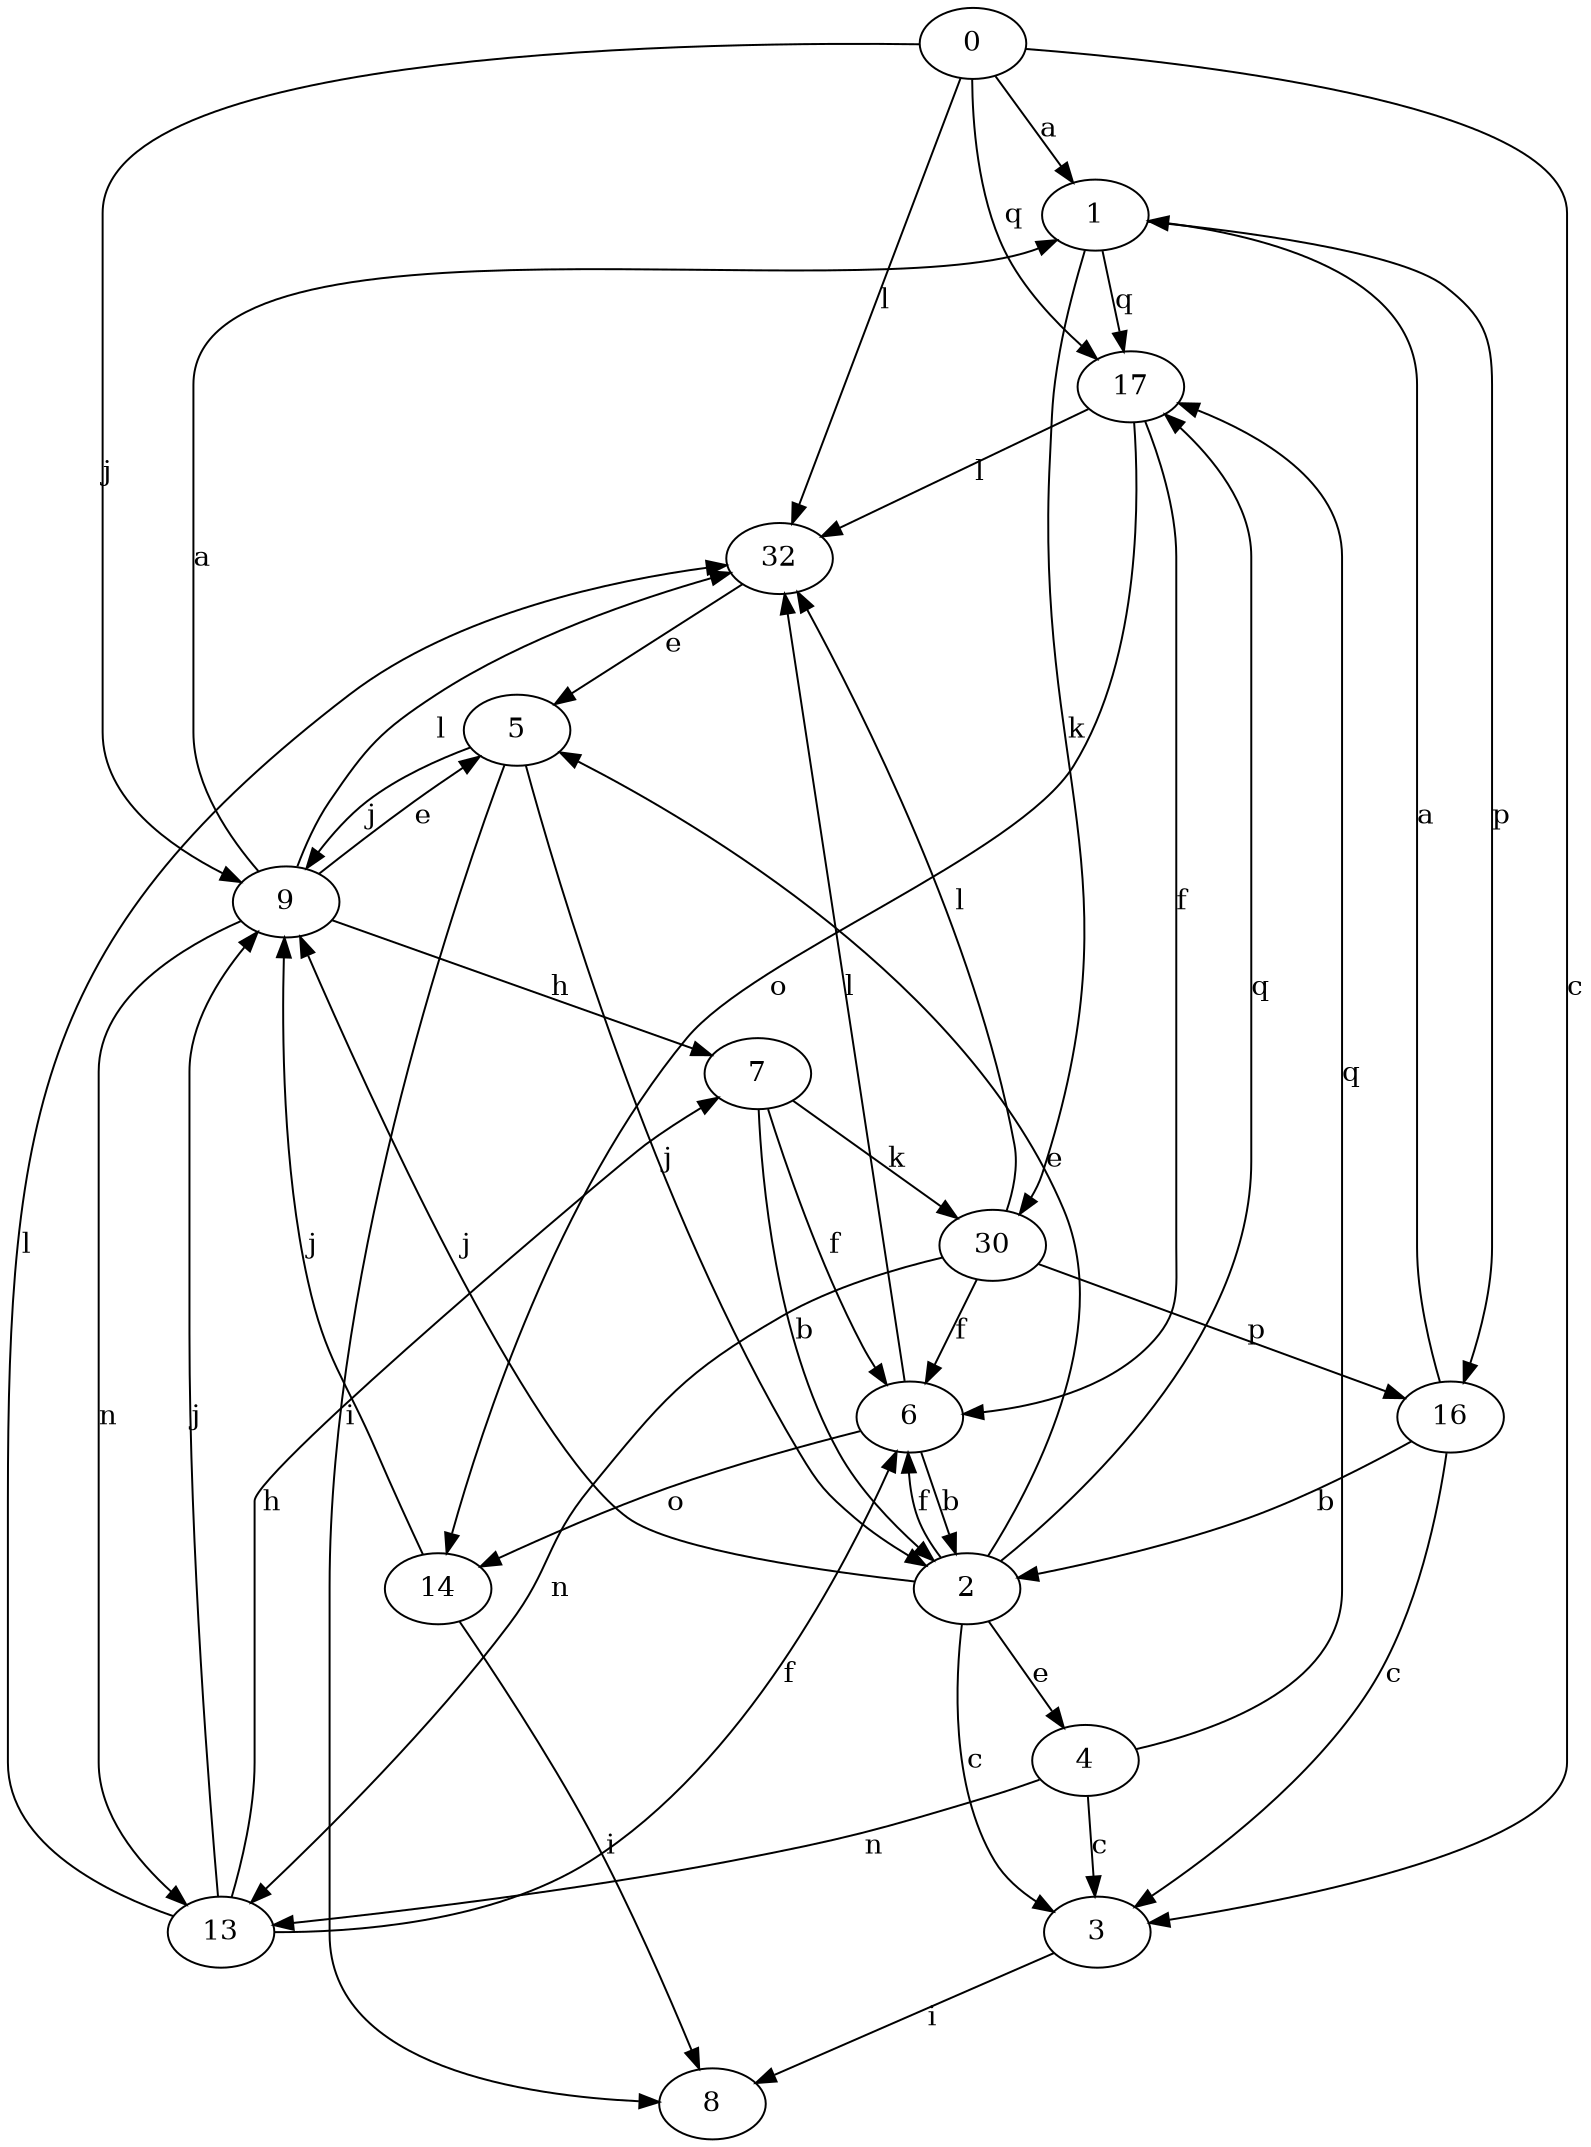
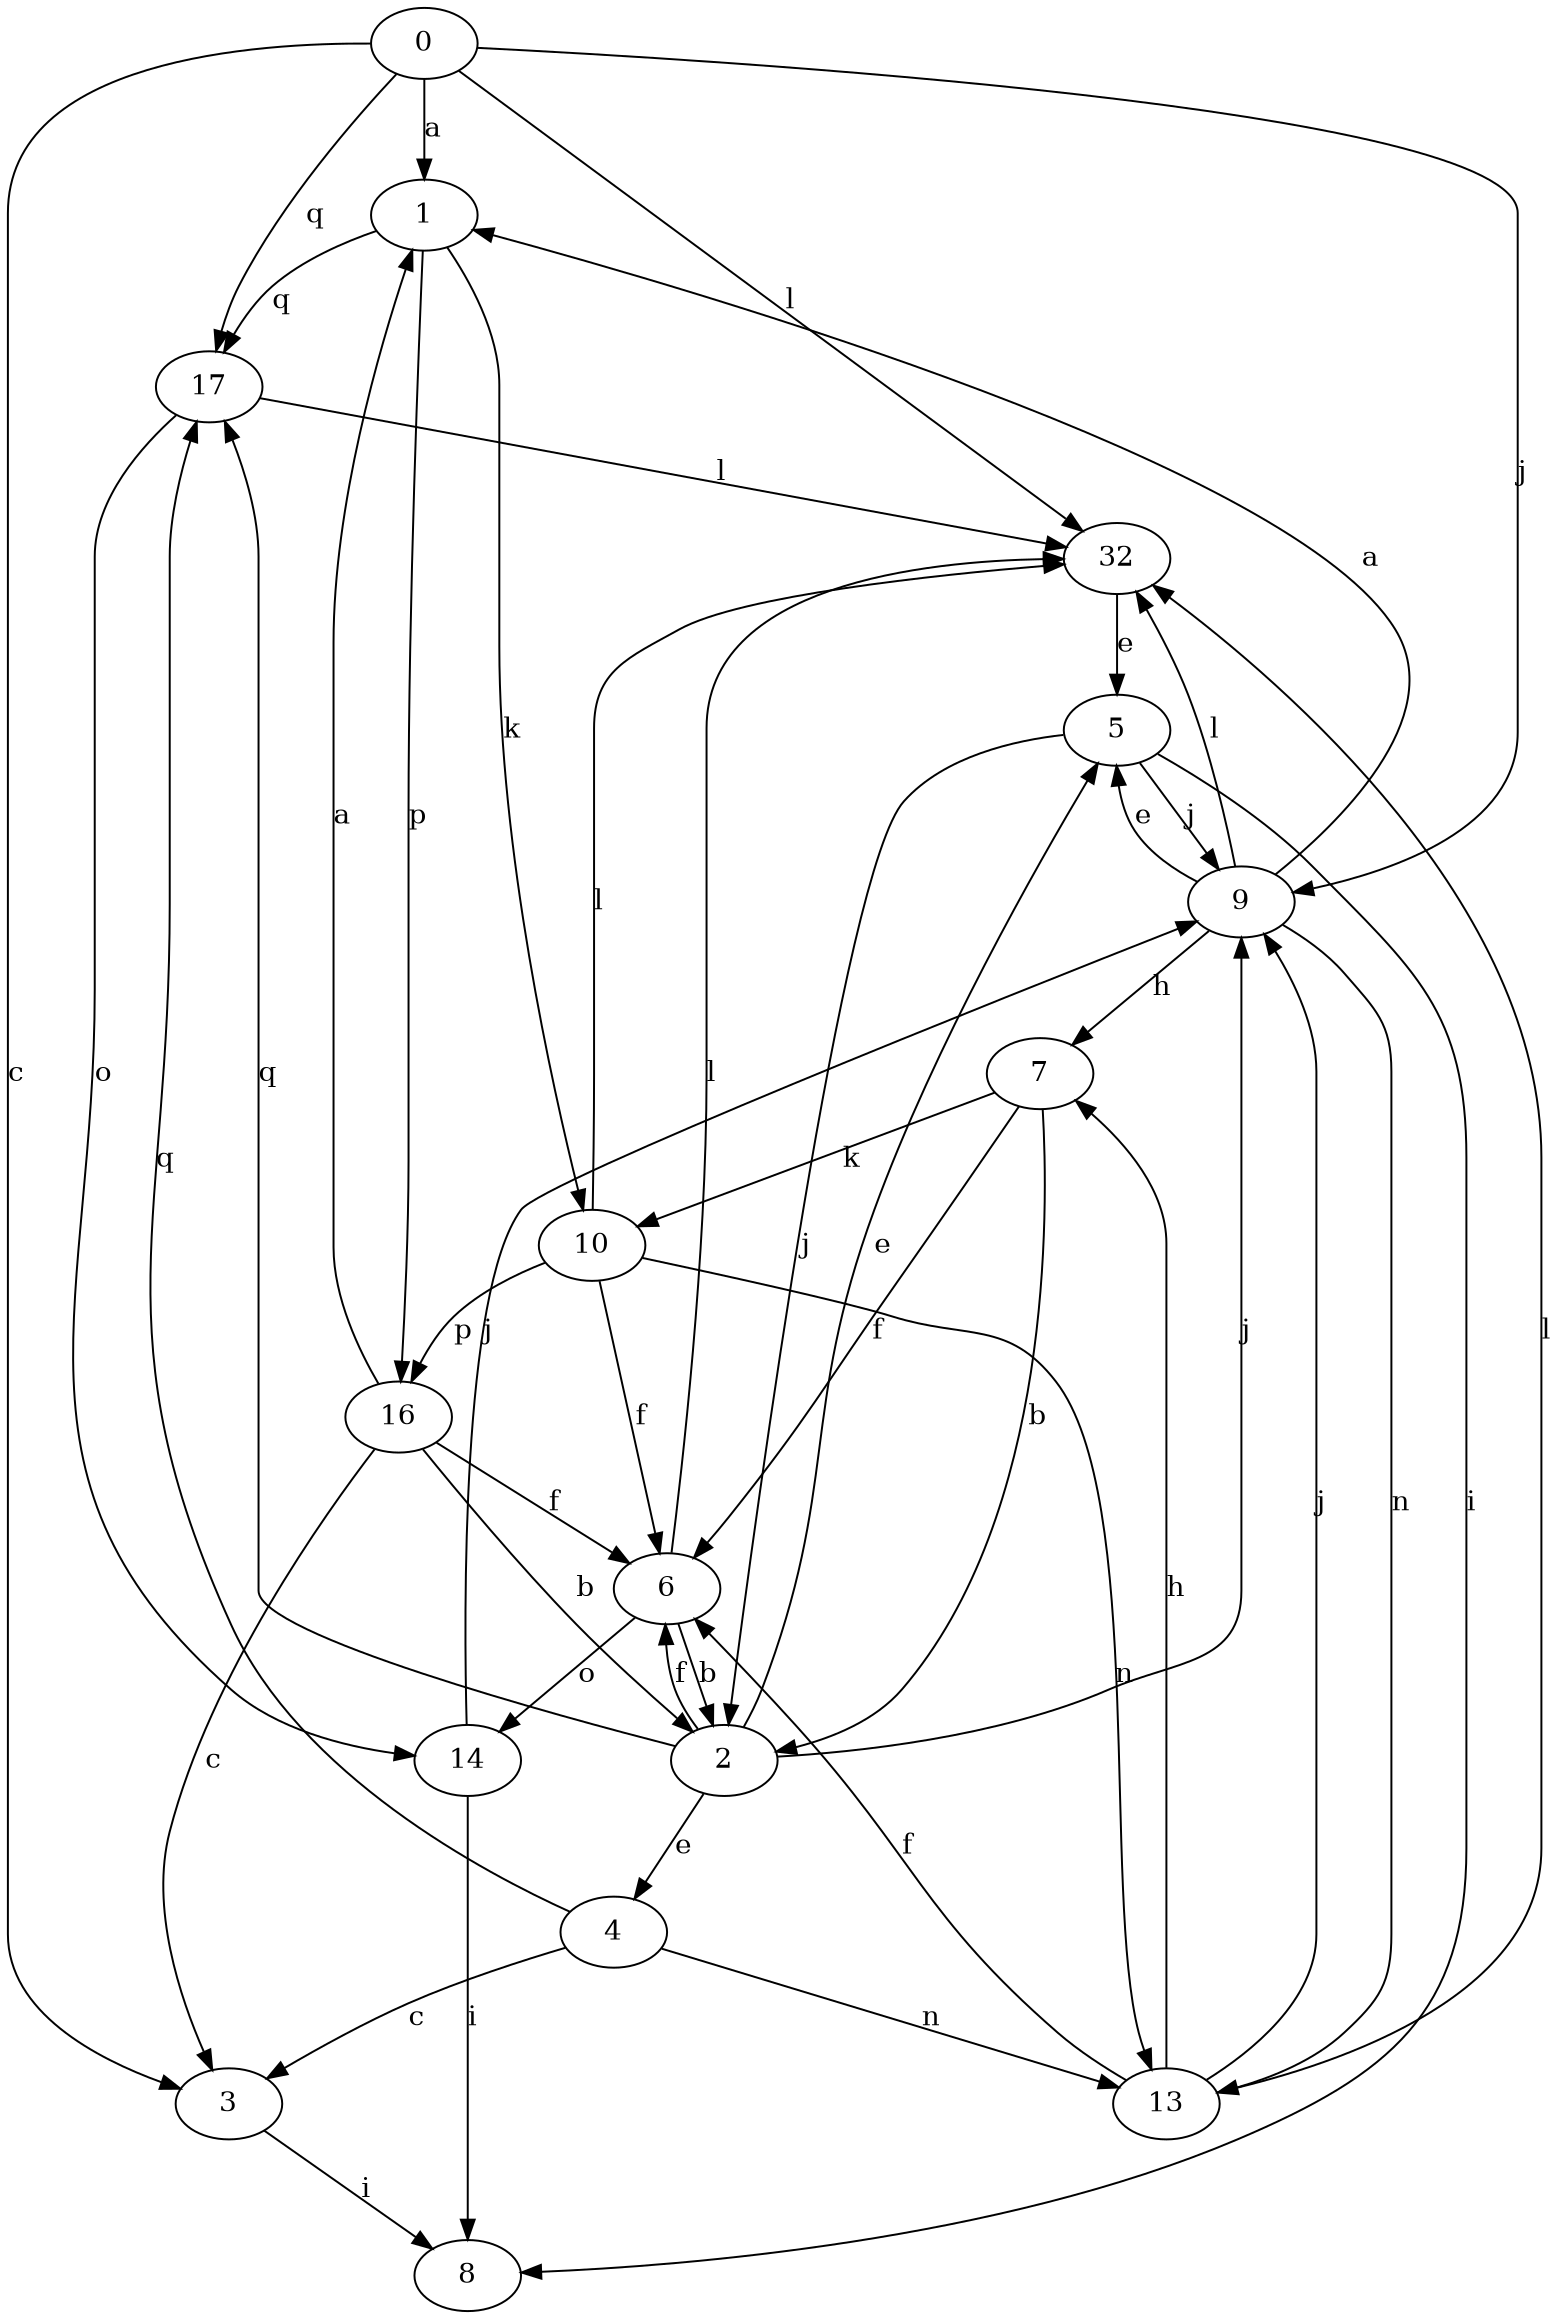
(1176, 976) -> (524, 1498)
(993, 1245) -> (592, 1245)
(964, 1774) -> none
